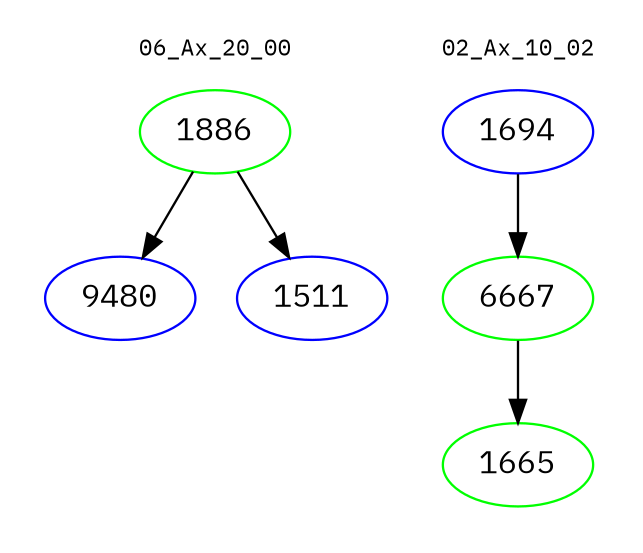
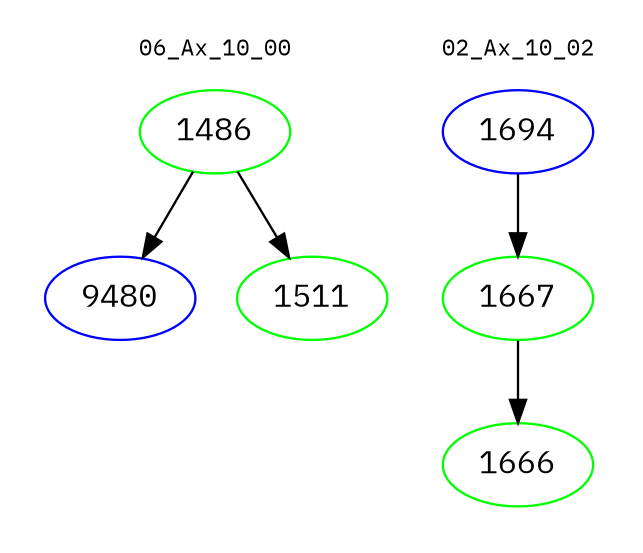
(216, 50) -> (216, 50)
(215, 132) -> (215, 132)
(312, 298) -> (312, 298)
(518, 298) -> (518, 298)
(518, 465) -> (518, 465)
